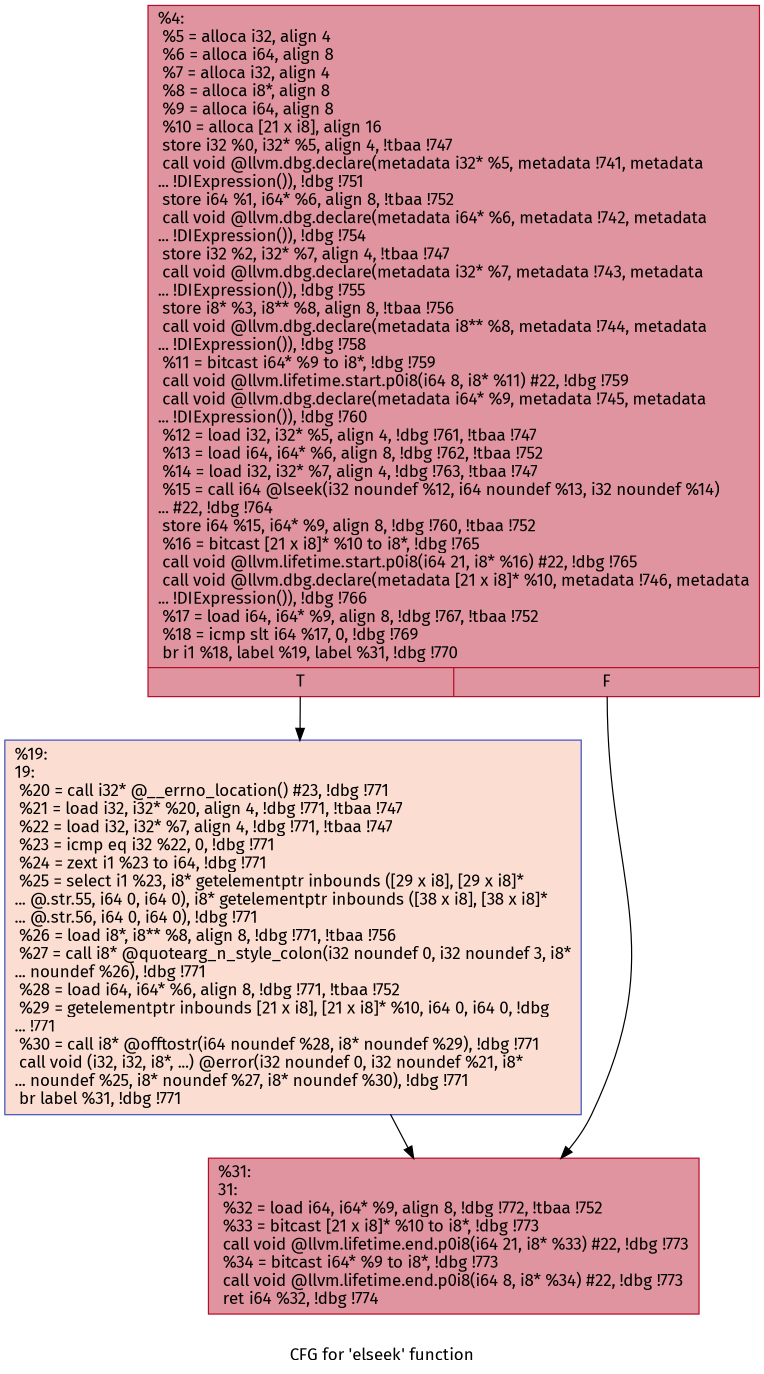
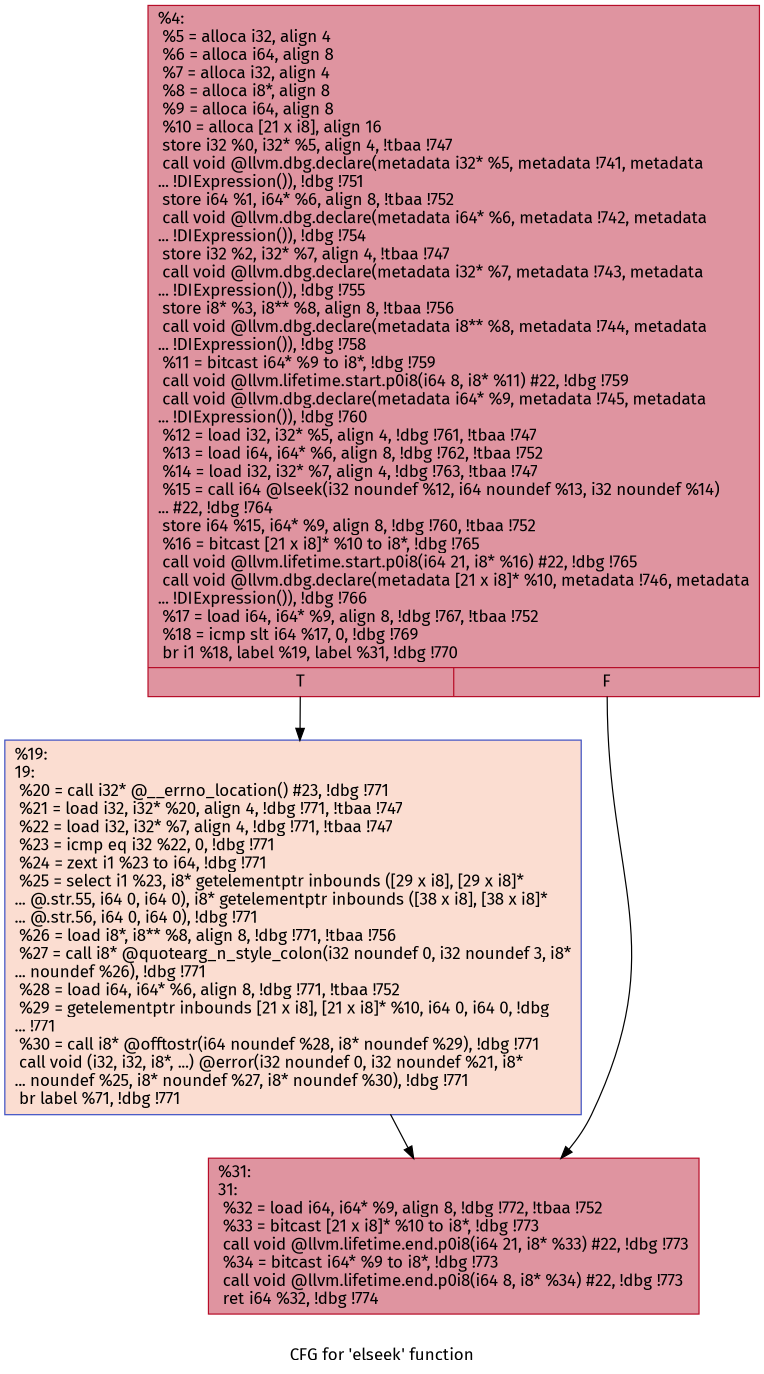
(98, 1099) -> (98, 1099)
